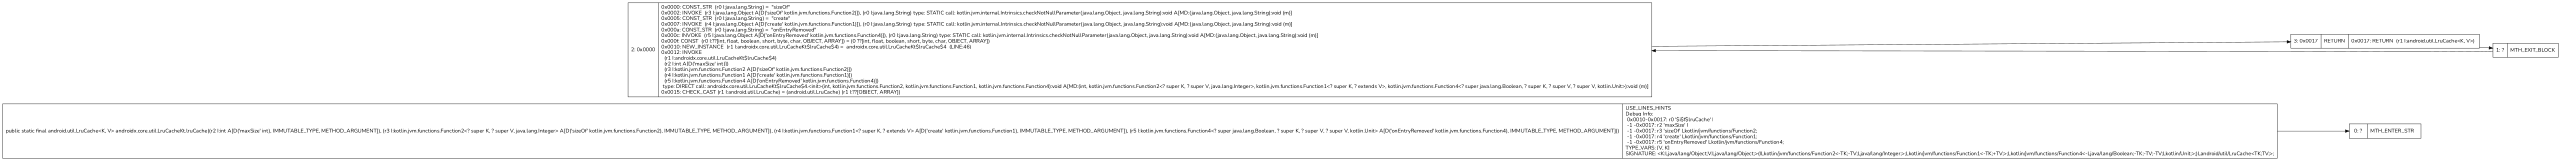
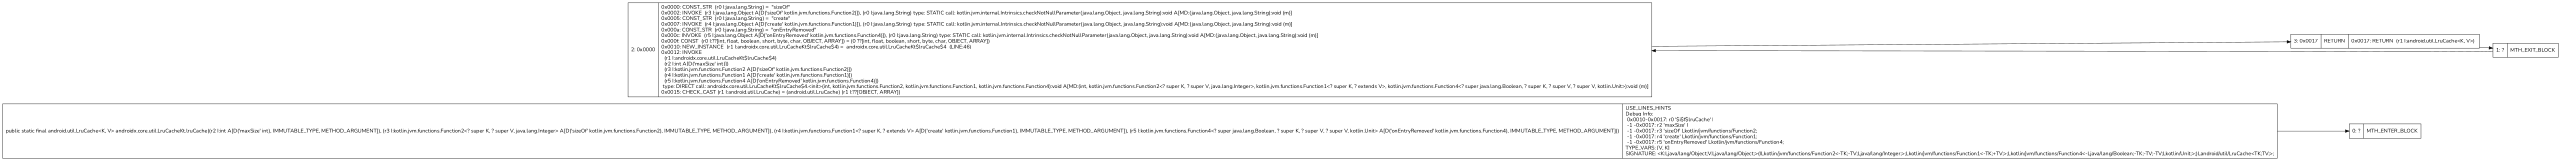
(2392, 131) -> (2392, 131)
